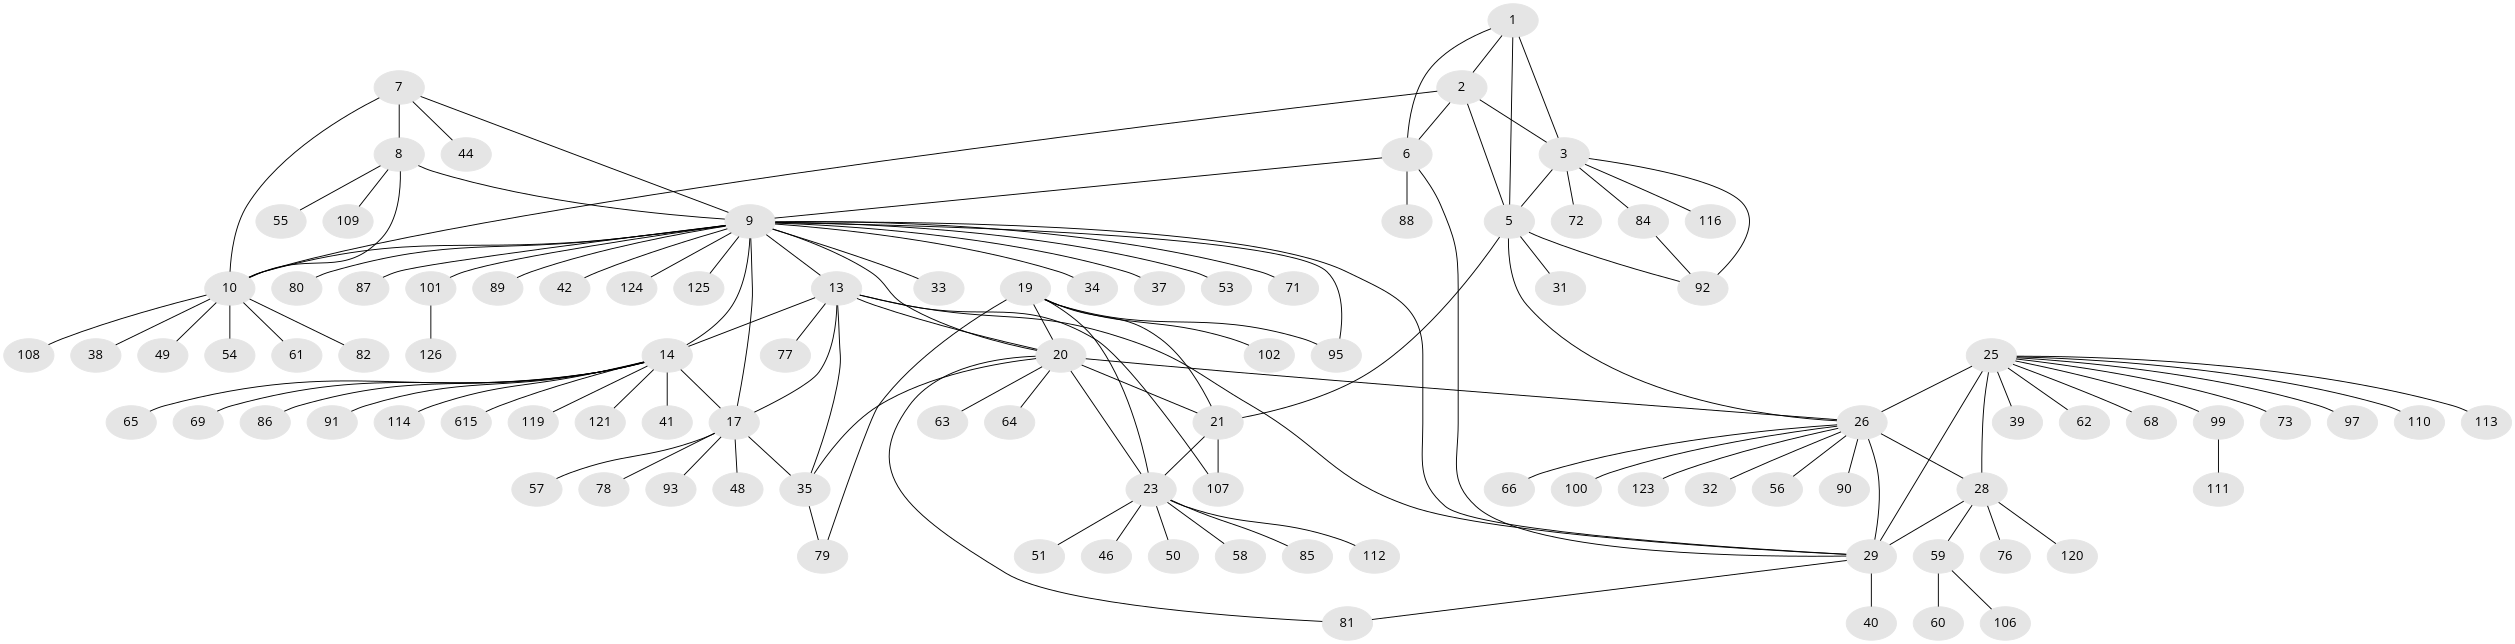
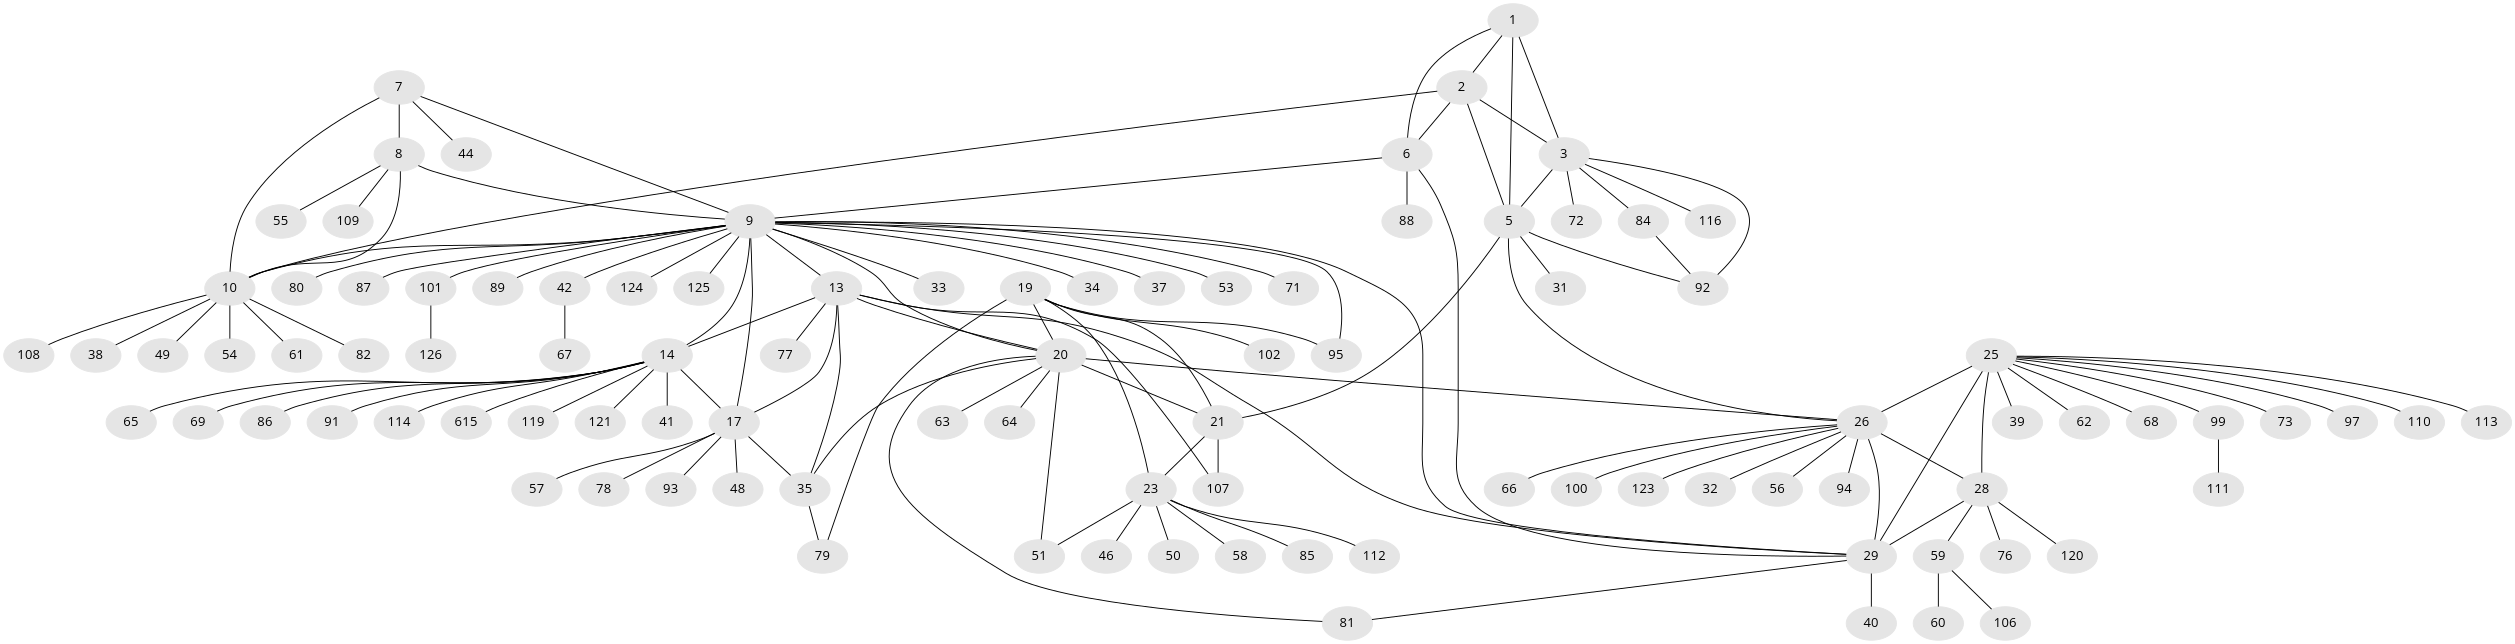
none -> (565, 355)
(1106, 422) -> (1050, 456)
(1844, 489) -> (1844, 489)
